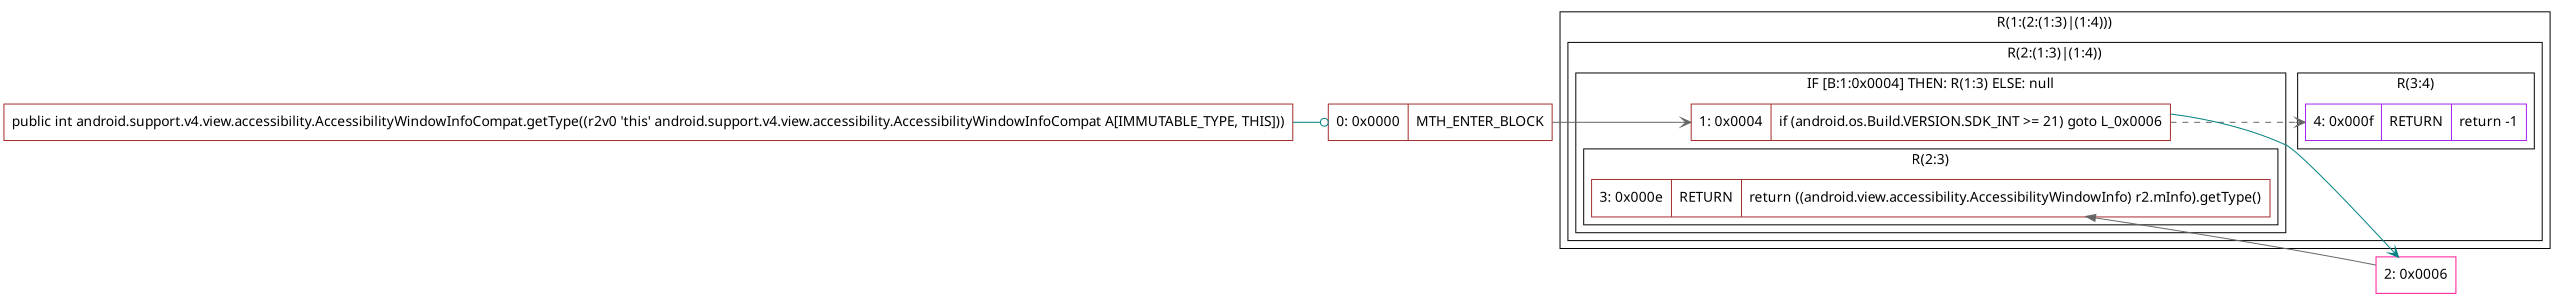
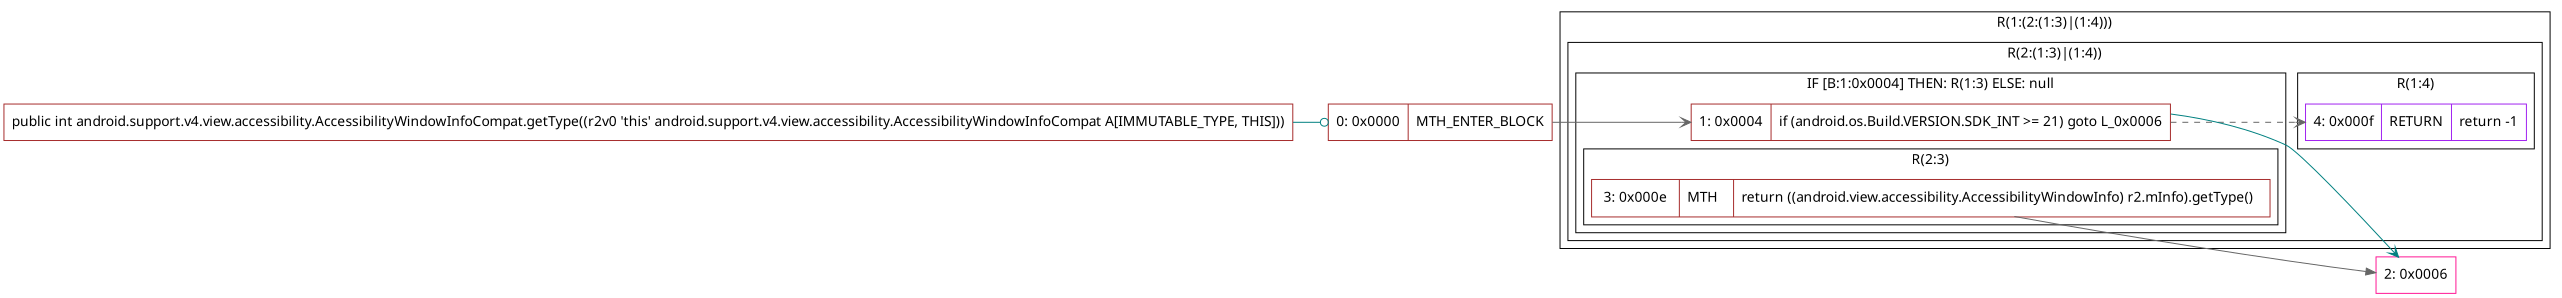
(2416, 84) -> (2416, 84)
(1706, 198) -> (1703, 198)
(2236, 240) -> (2251, 255)
